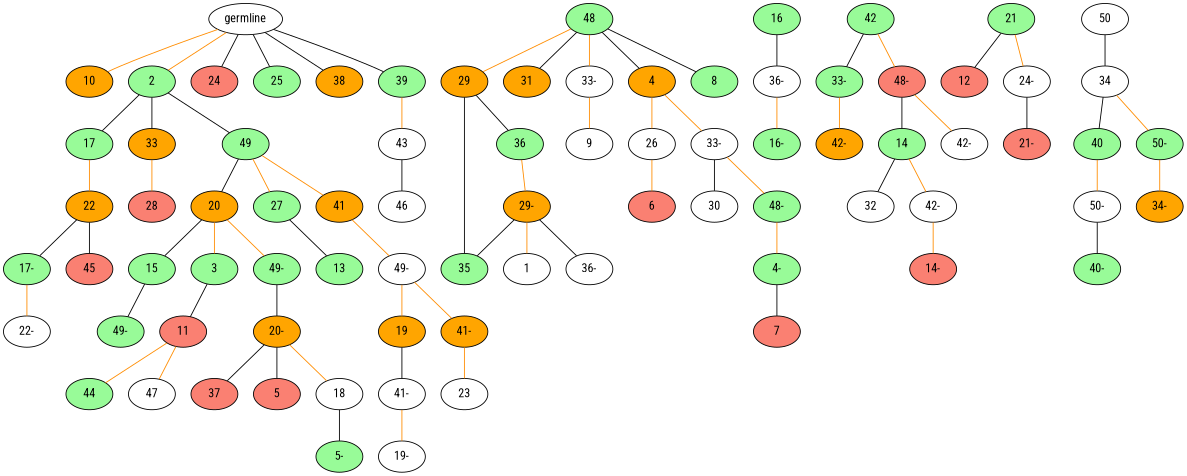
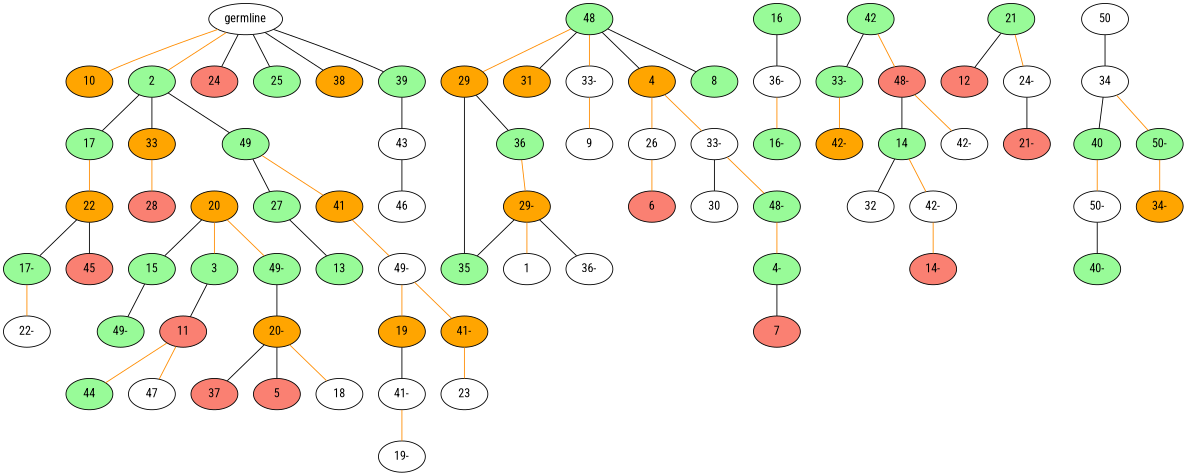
(402, 113) -> (402, 113)
(230, 175) -> none
(261, 175) -> (261, 175)
(339, 457) -> none
